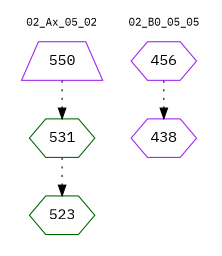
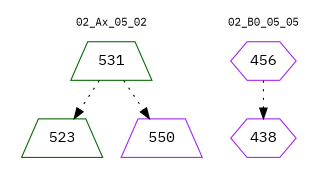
(62, 94) -> (134, 95)
(62, 138) -> (111, 61)
(62, 215) -> (62, 138)
